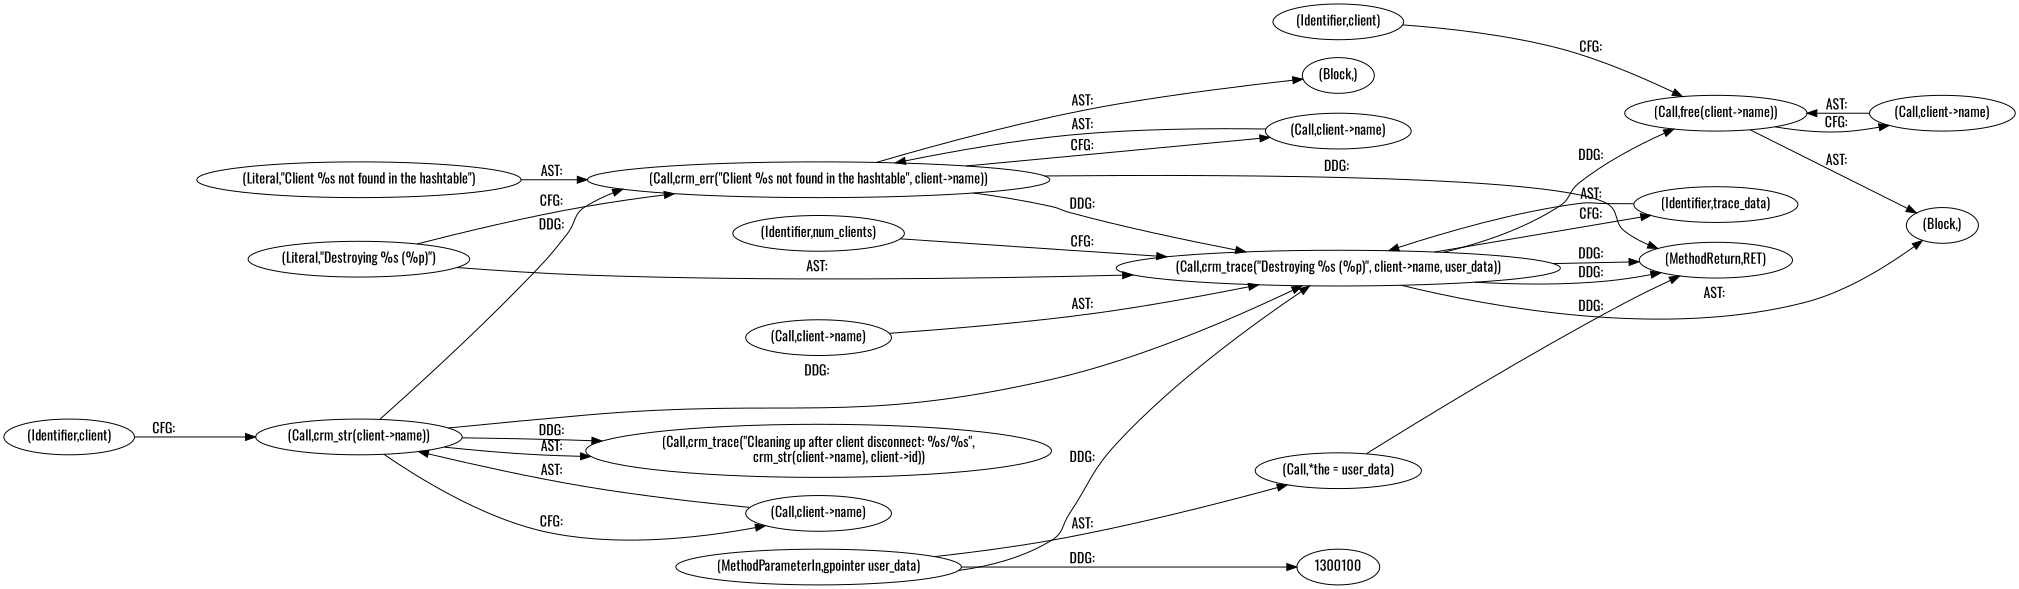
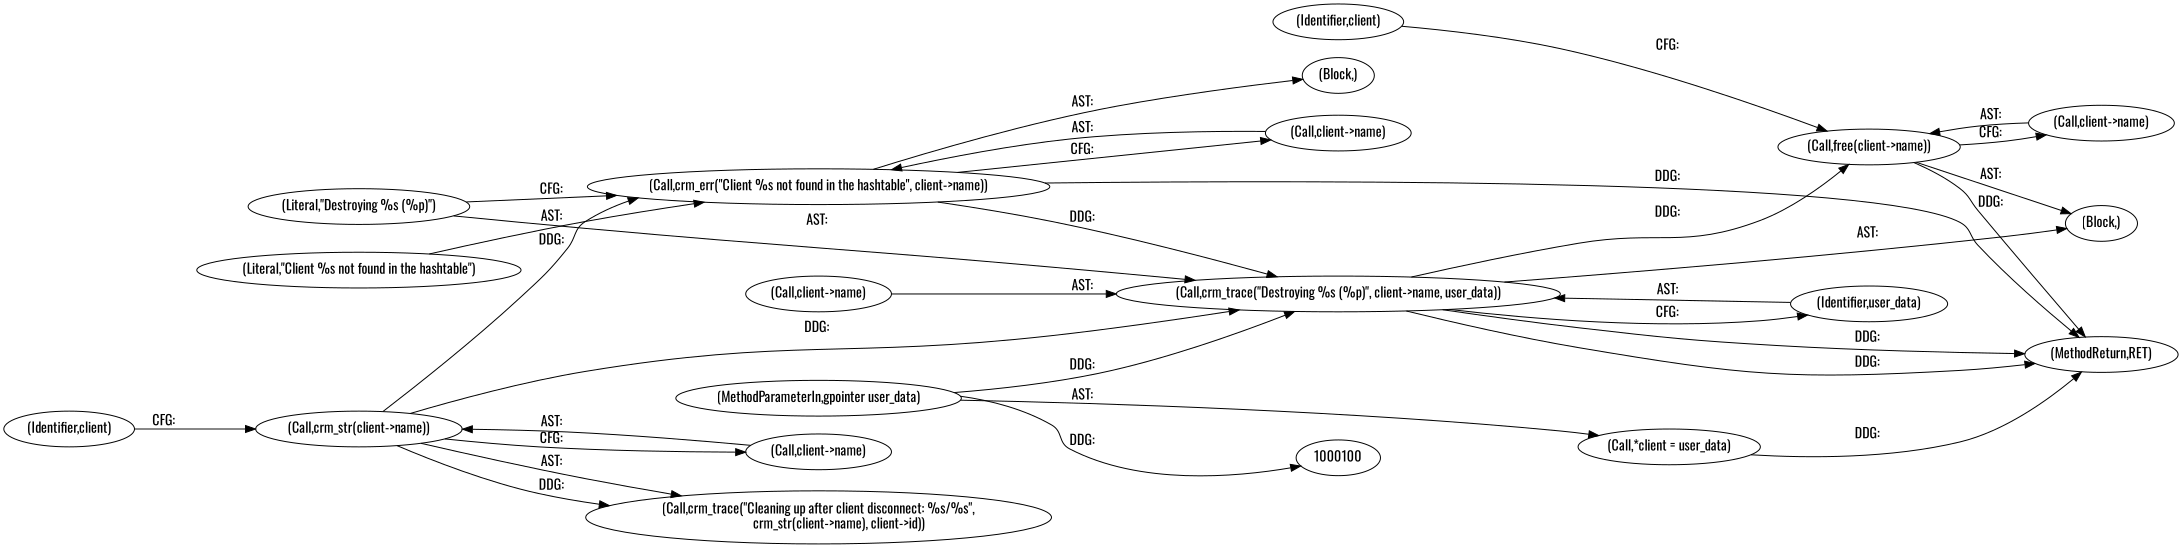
(1716, 205) -> (1869, 304)
(819, 233) -> none
none -> (2006, 244)
(1338, 471) -> (1669, 447)
(1338, 567) -> (1338, 458)
